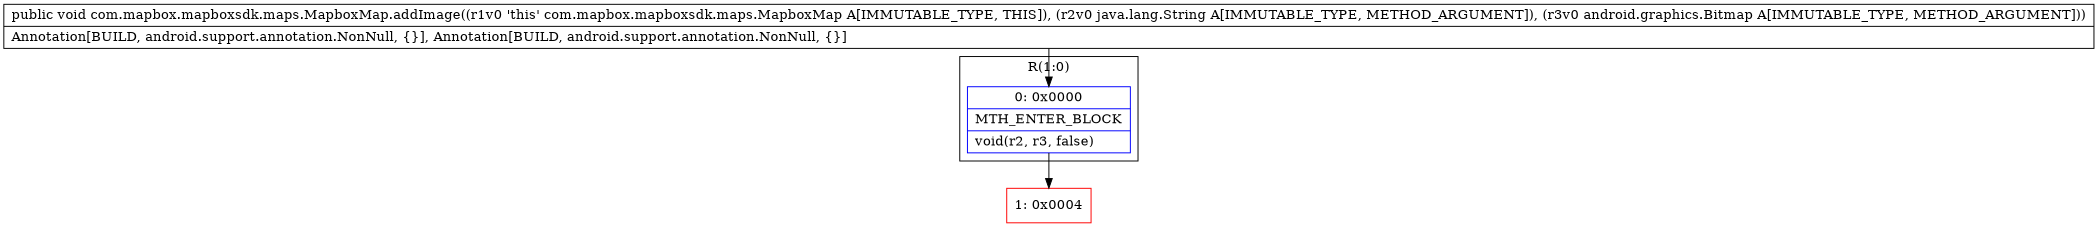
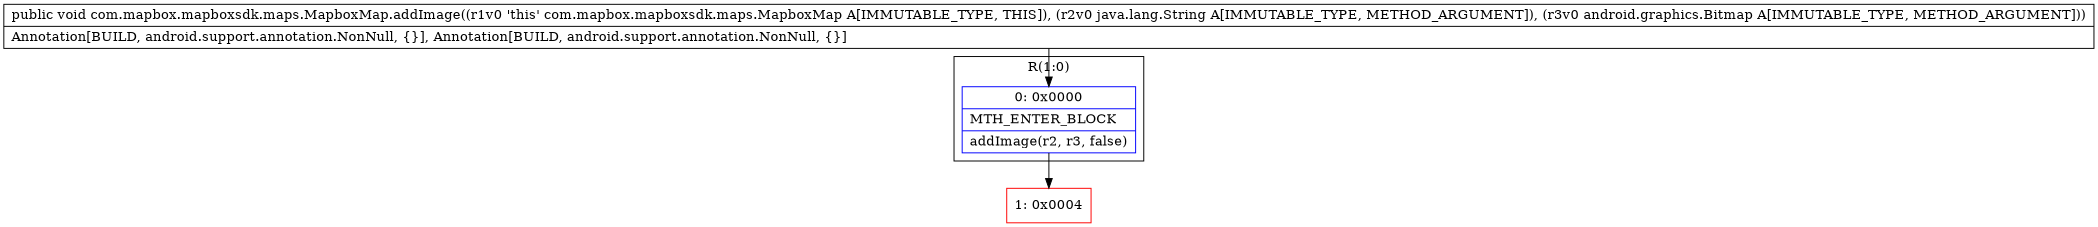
(1035, 141) -> (1049, 141)
